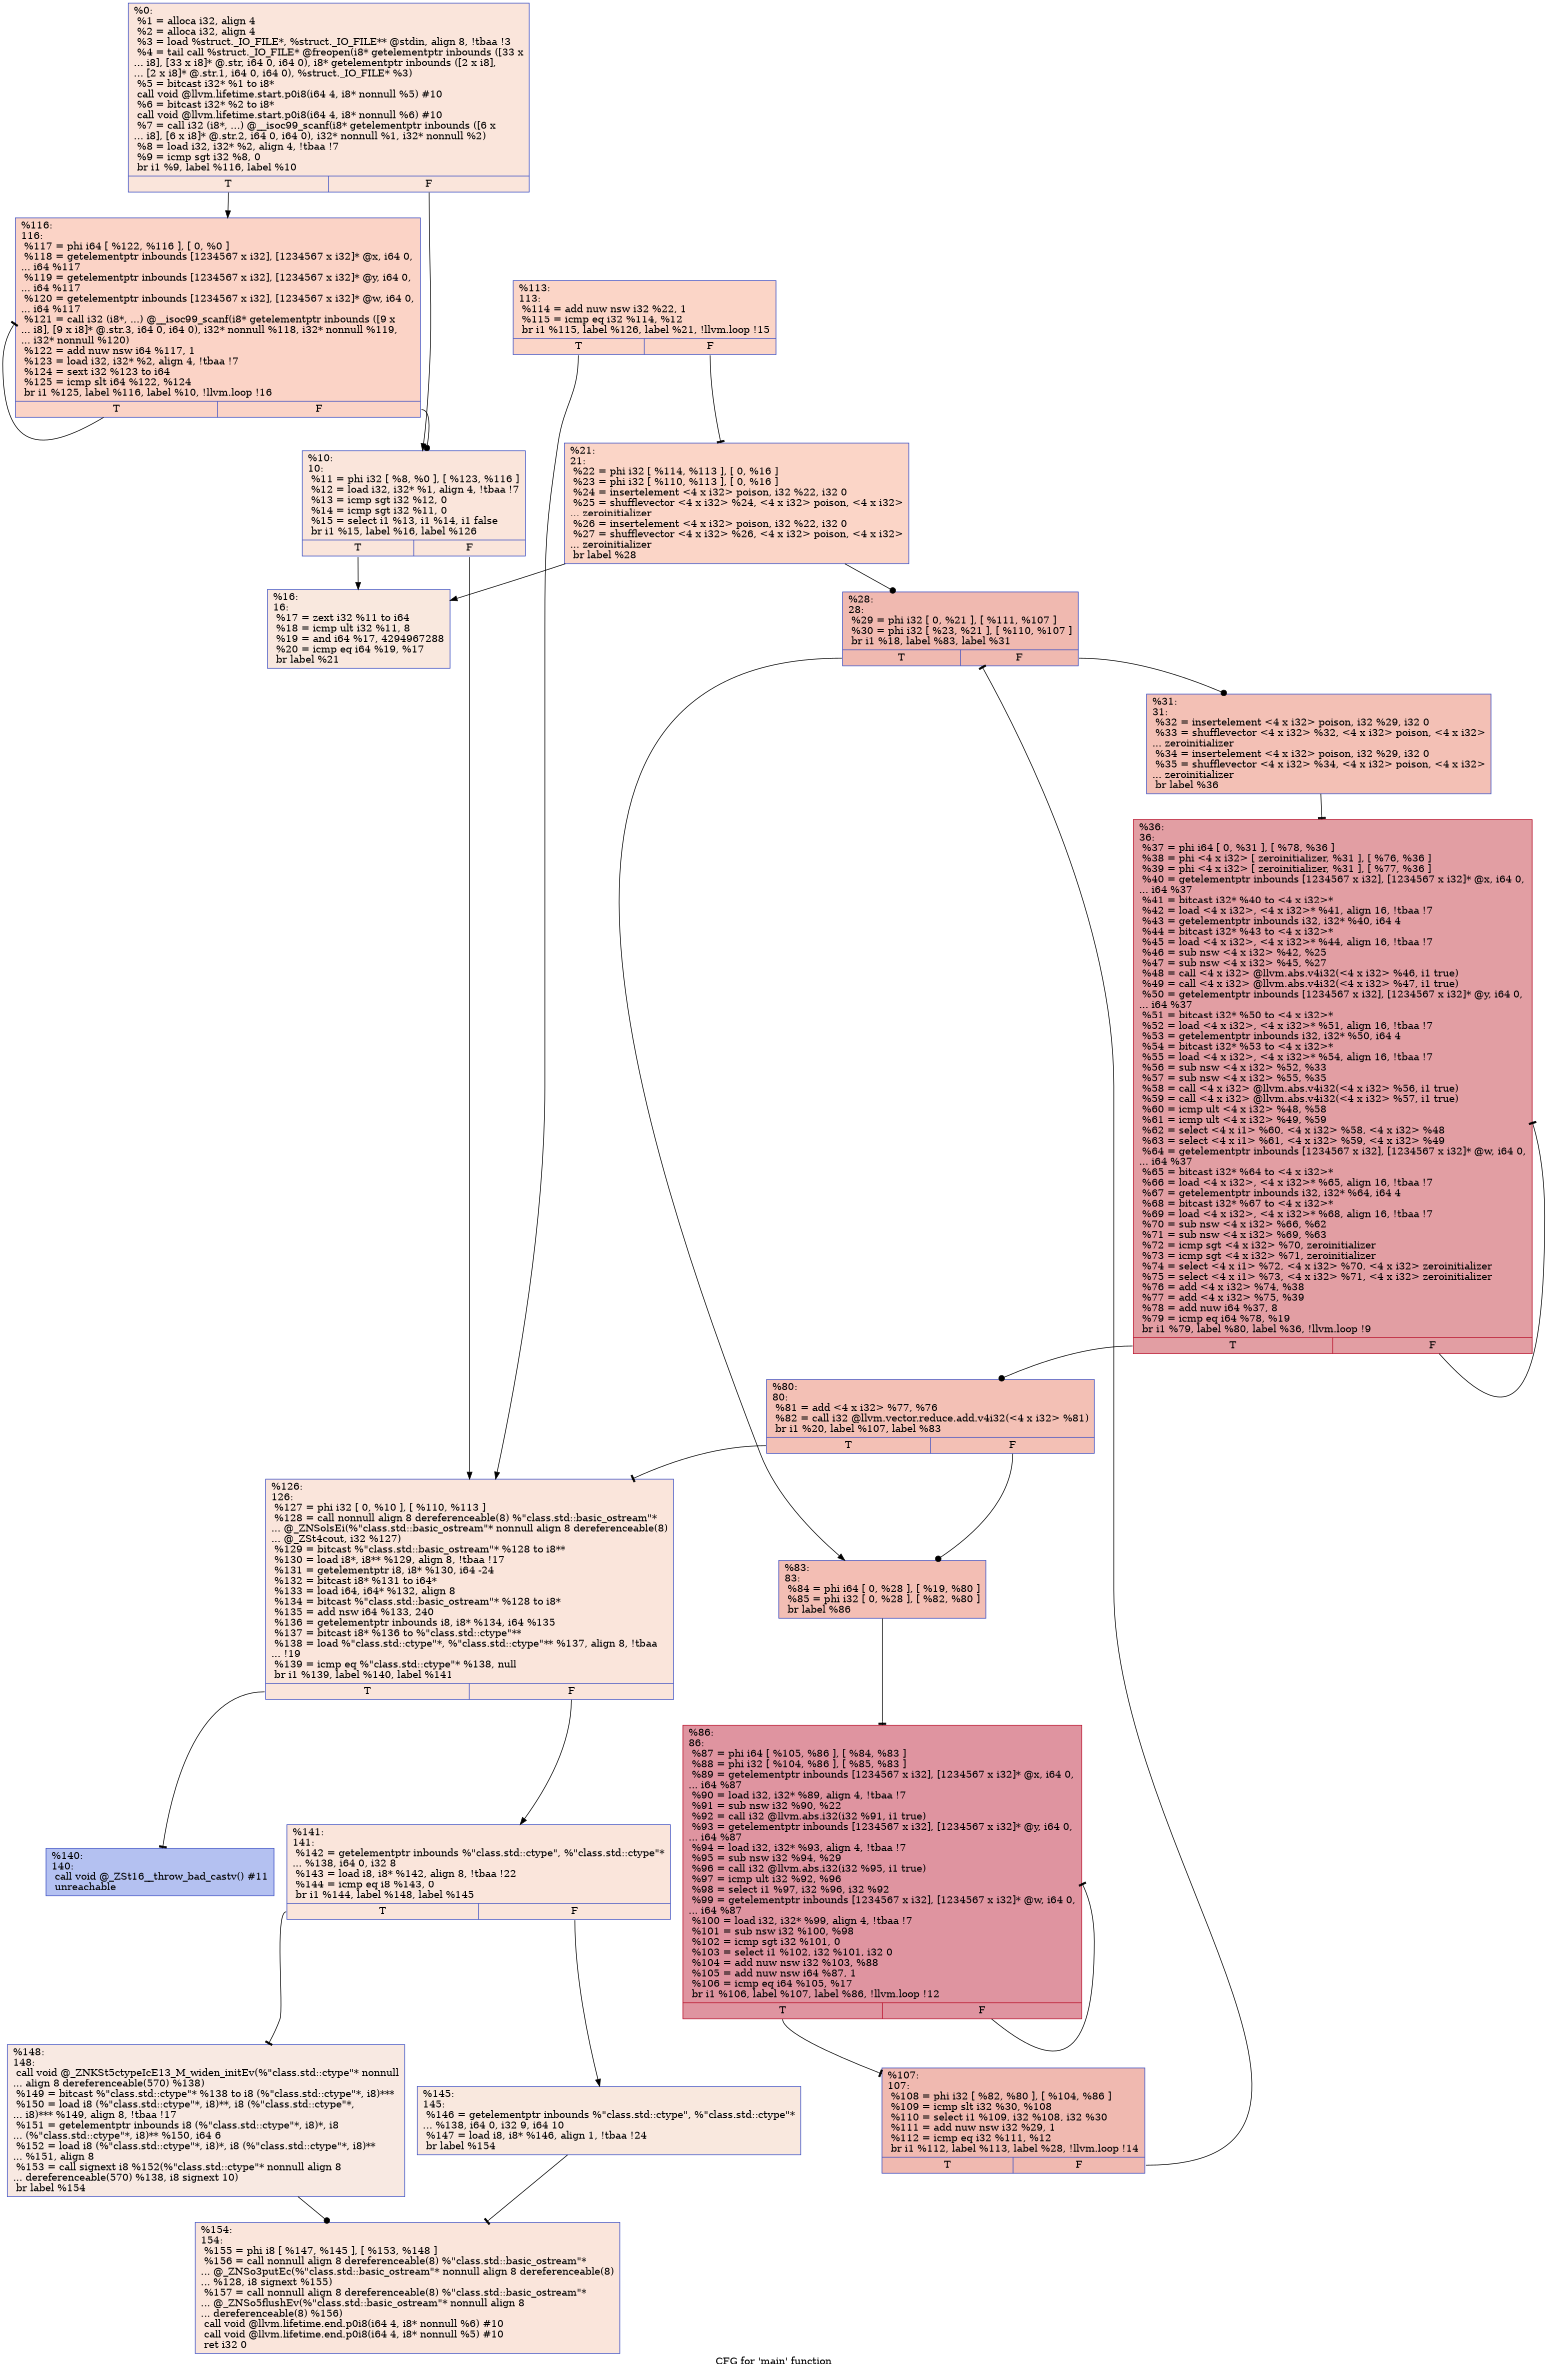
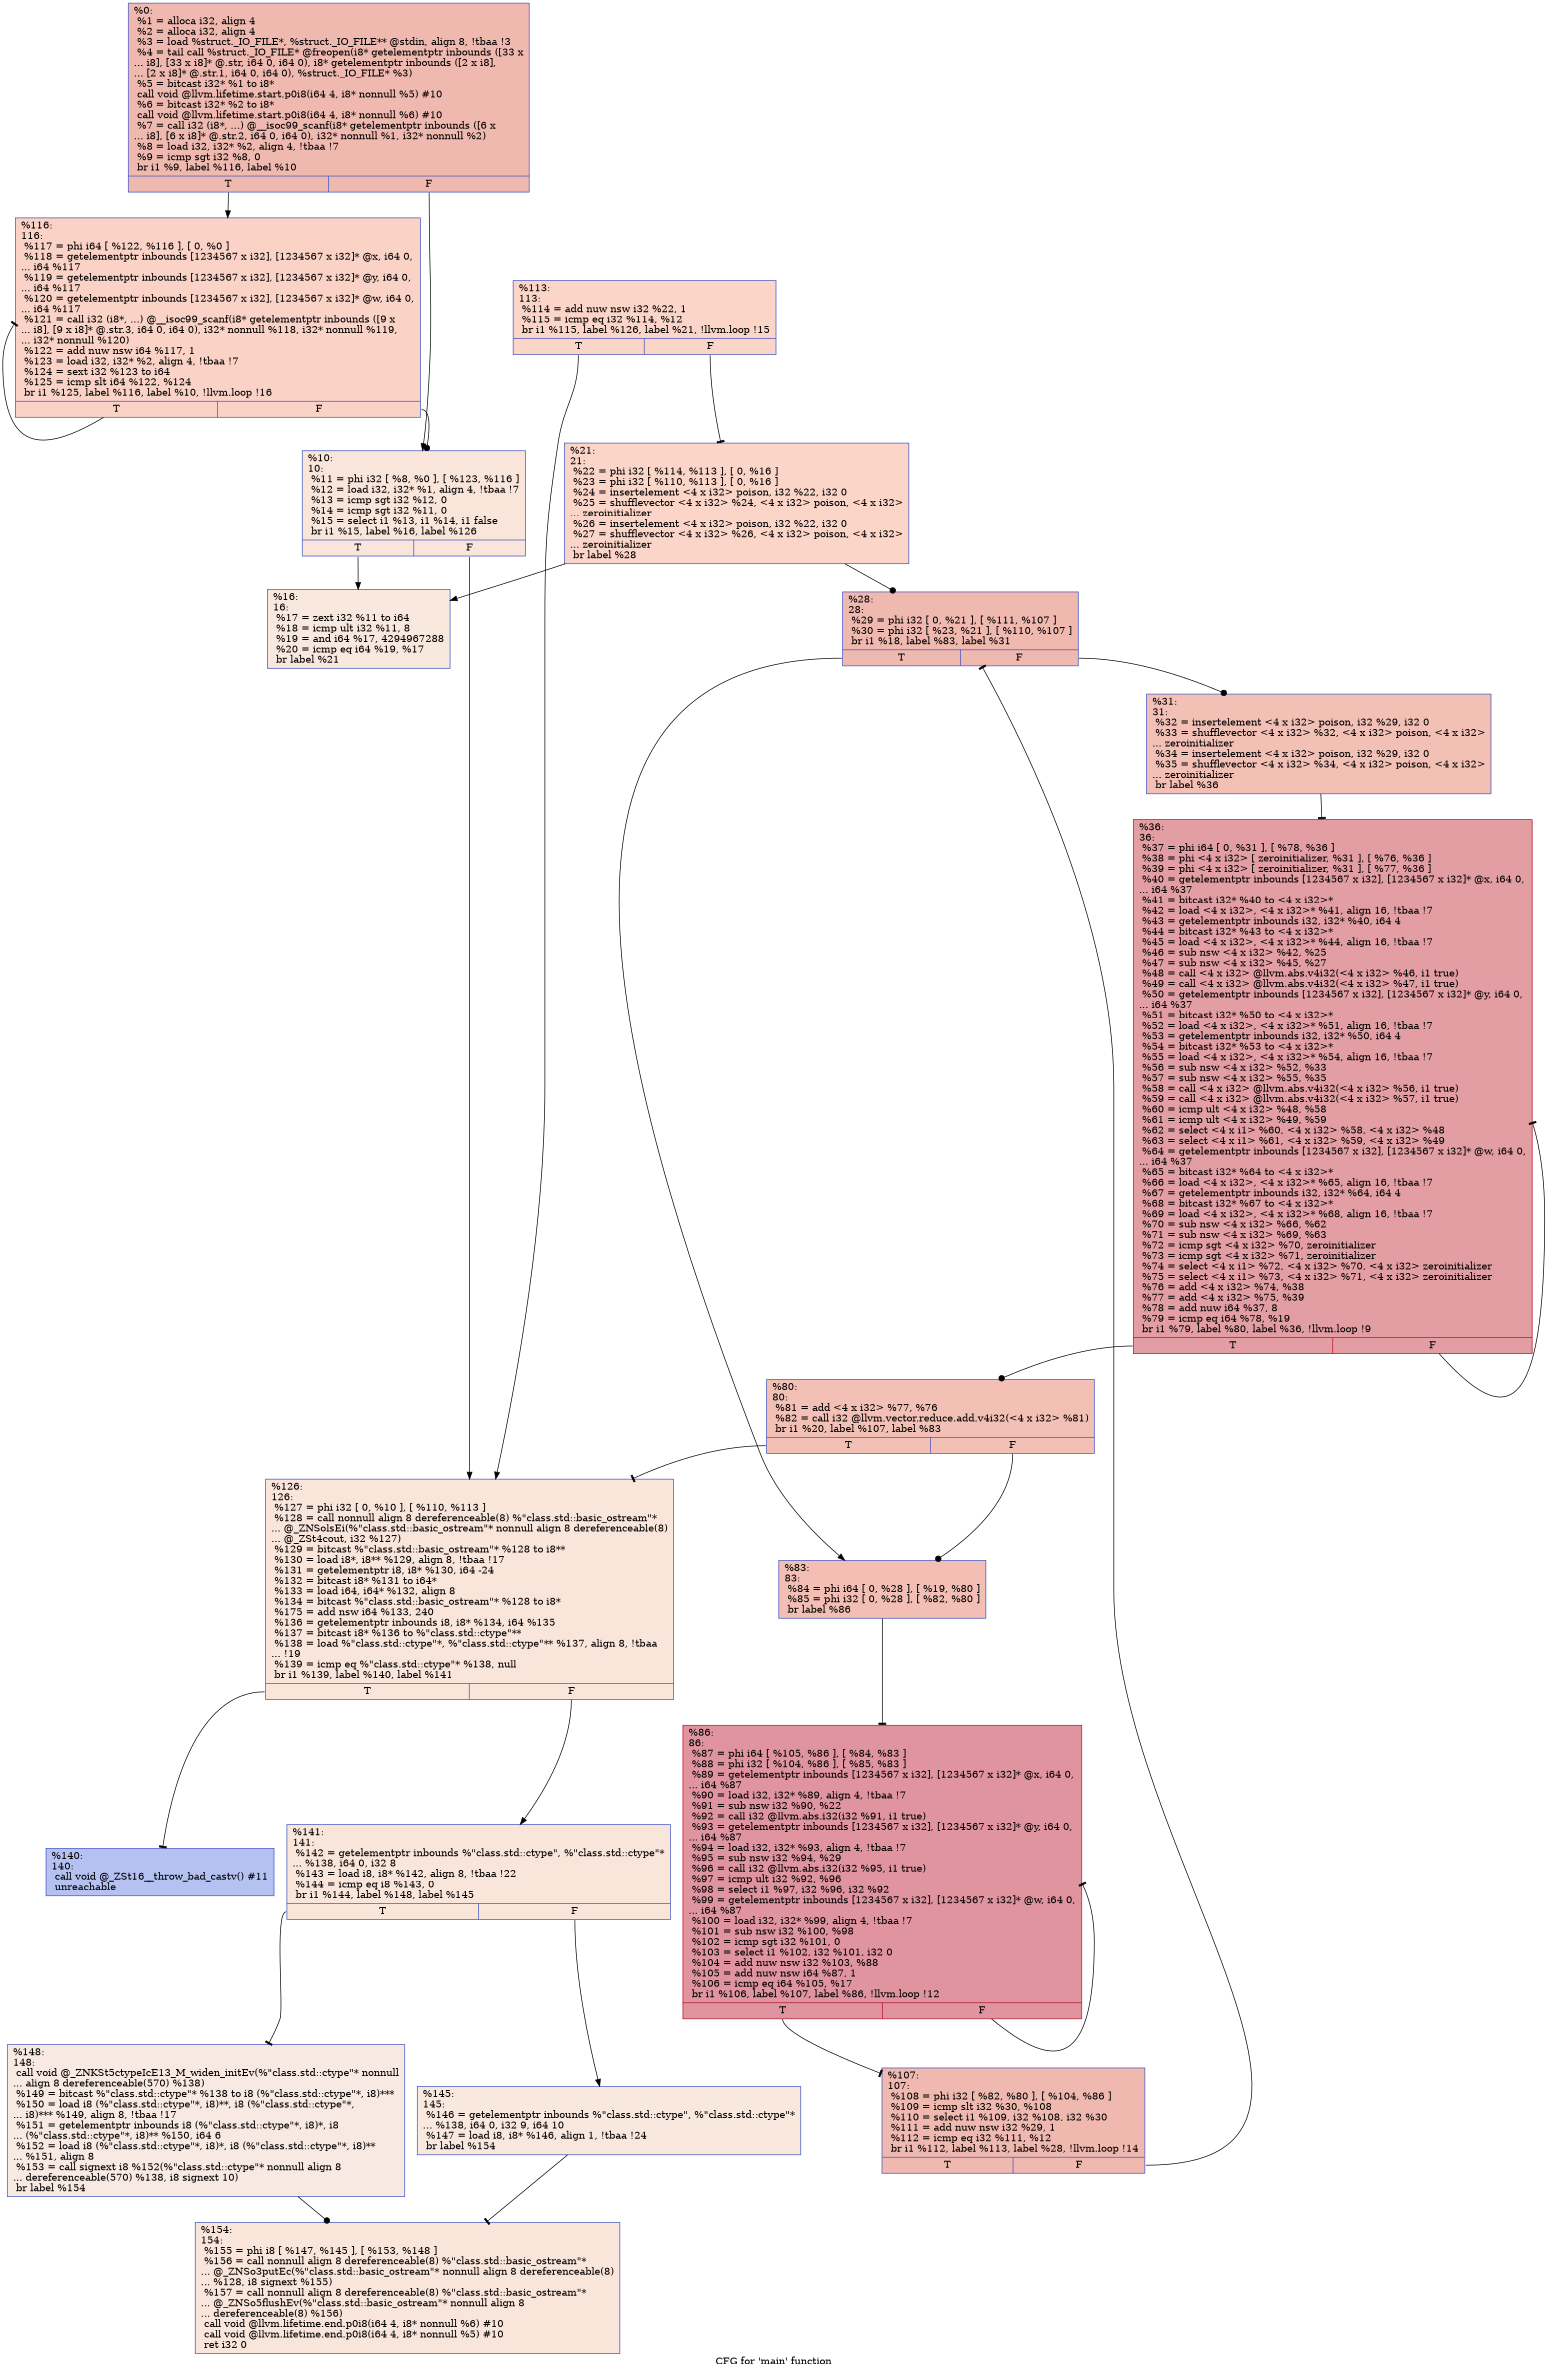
(329, 98) -> (329, 98)
(353, 1612) -> (353, 1612)
